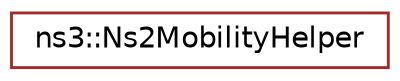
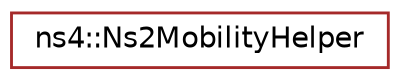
(200, 40) -> (200, 40)
